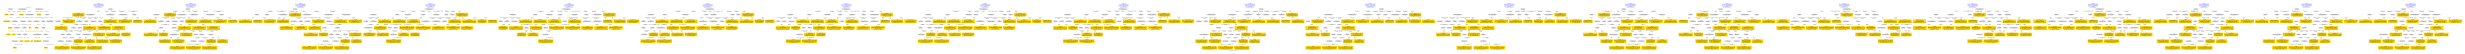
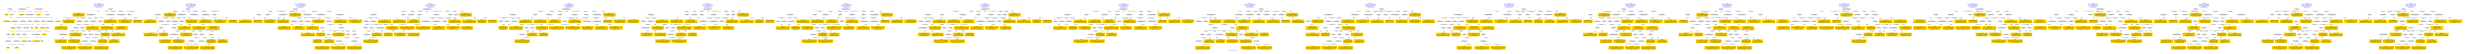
none -> (42, 28)
(21, 41) -> (30, 41)
